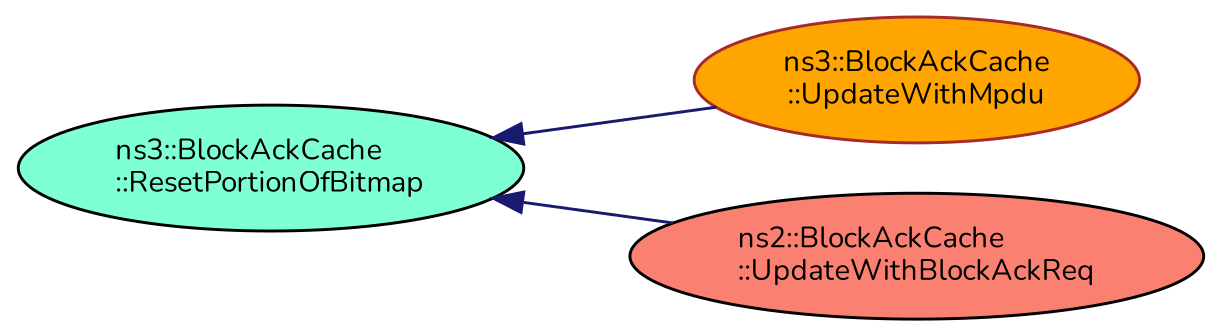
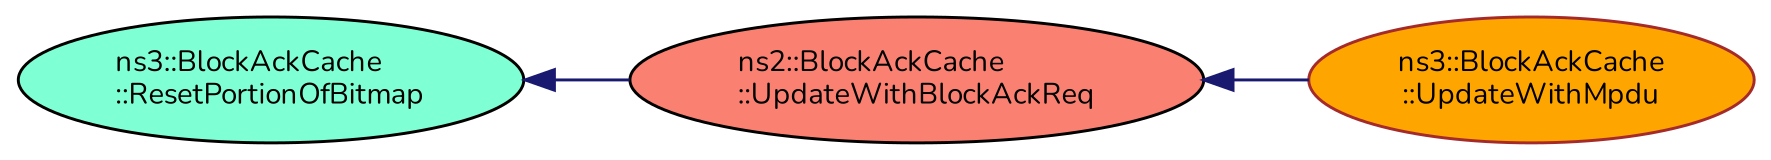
(619, 121) -> (1271, 80)
